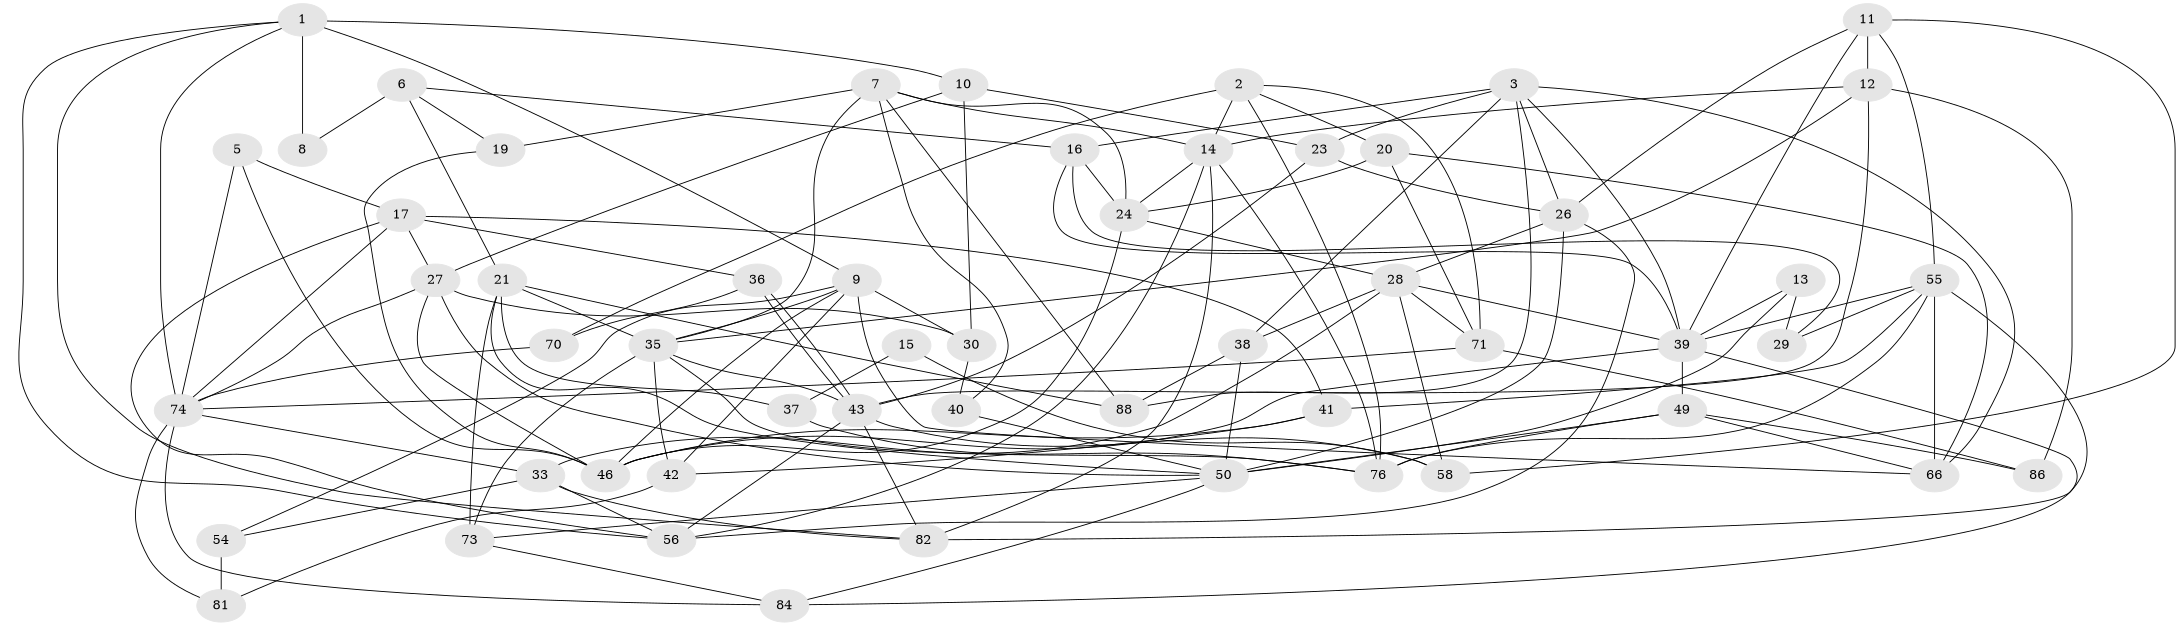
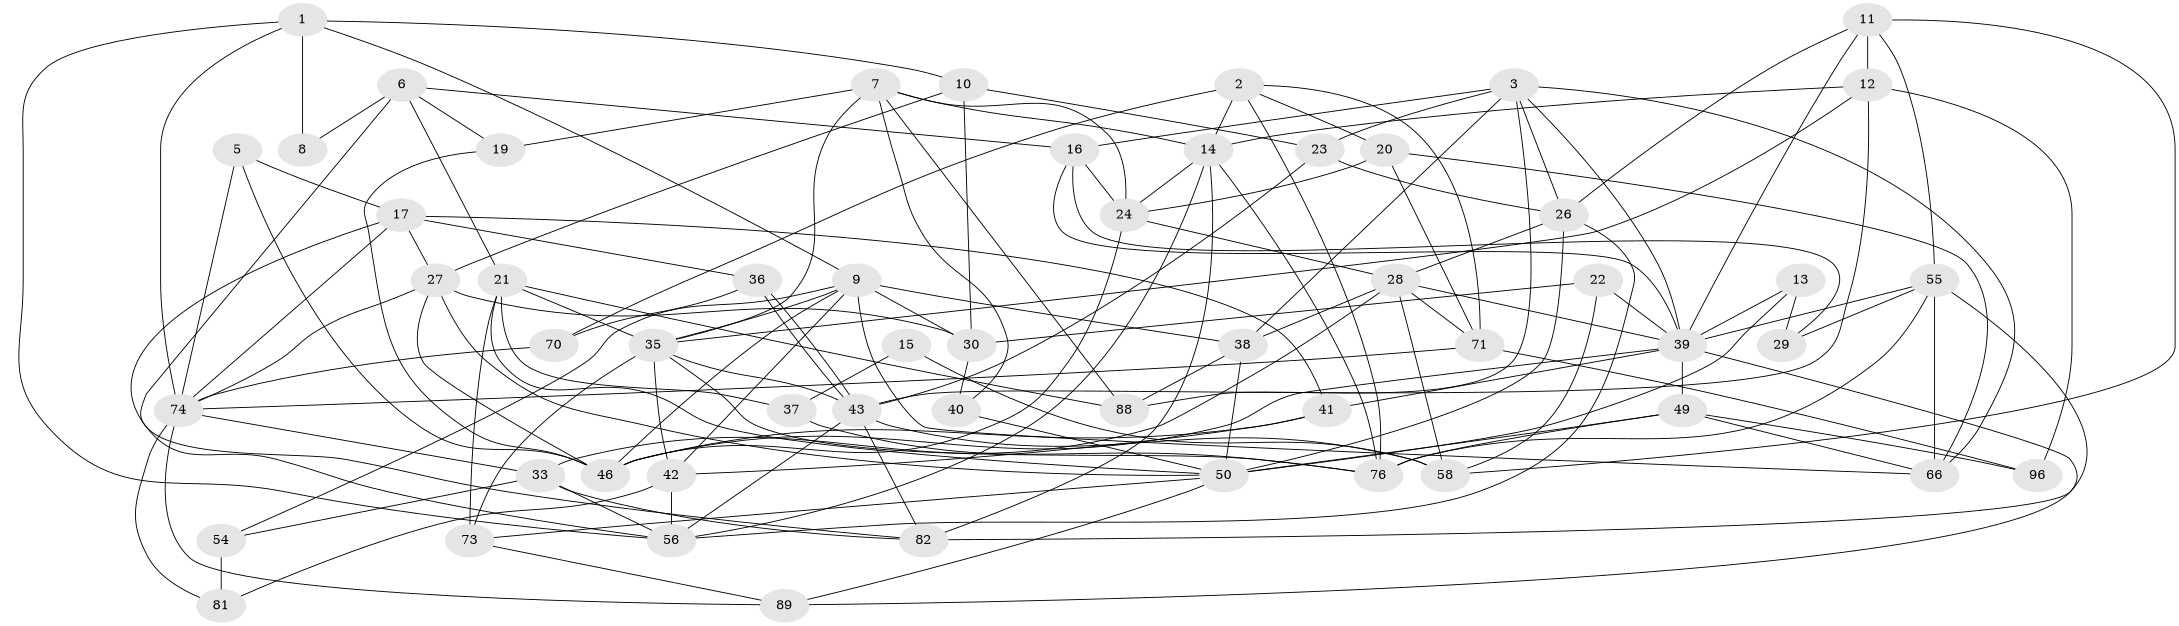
none -> (1598, 280)
none -> (1041, 313)
(1516, 398) -> (1505, 378)
(225, 464) -> (314, 456)
(2038, 476) -> (2038, 476)
none -> (671, 508)
(784, 606) -> (784, 606)
